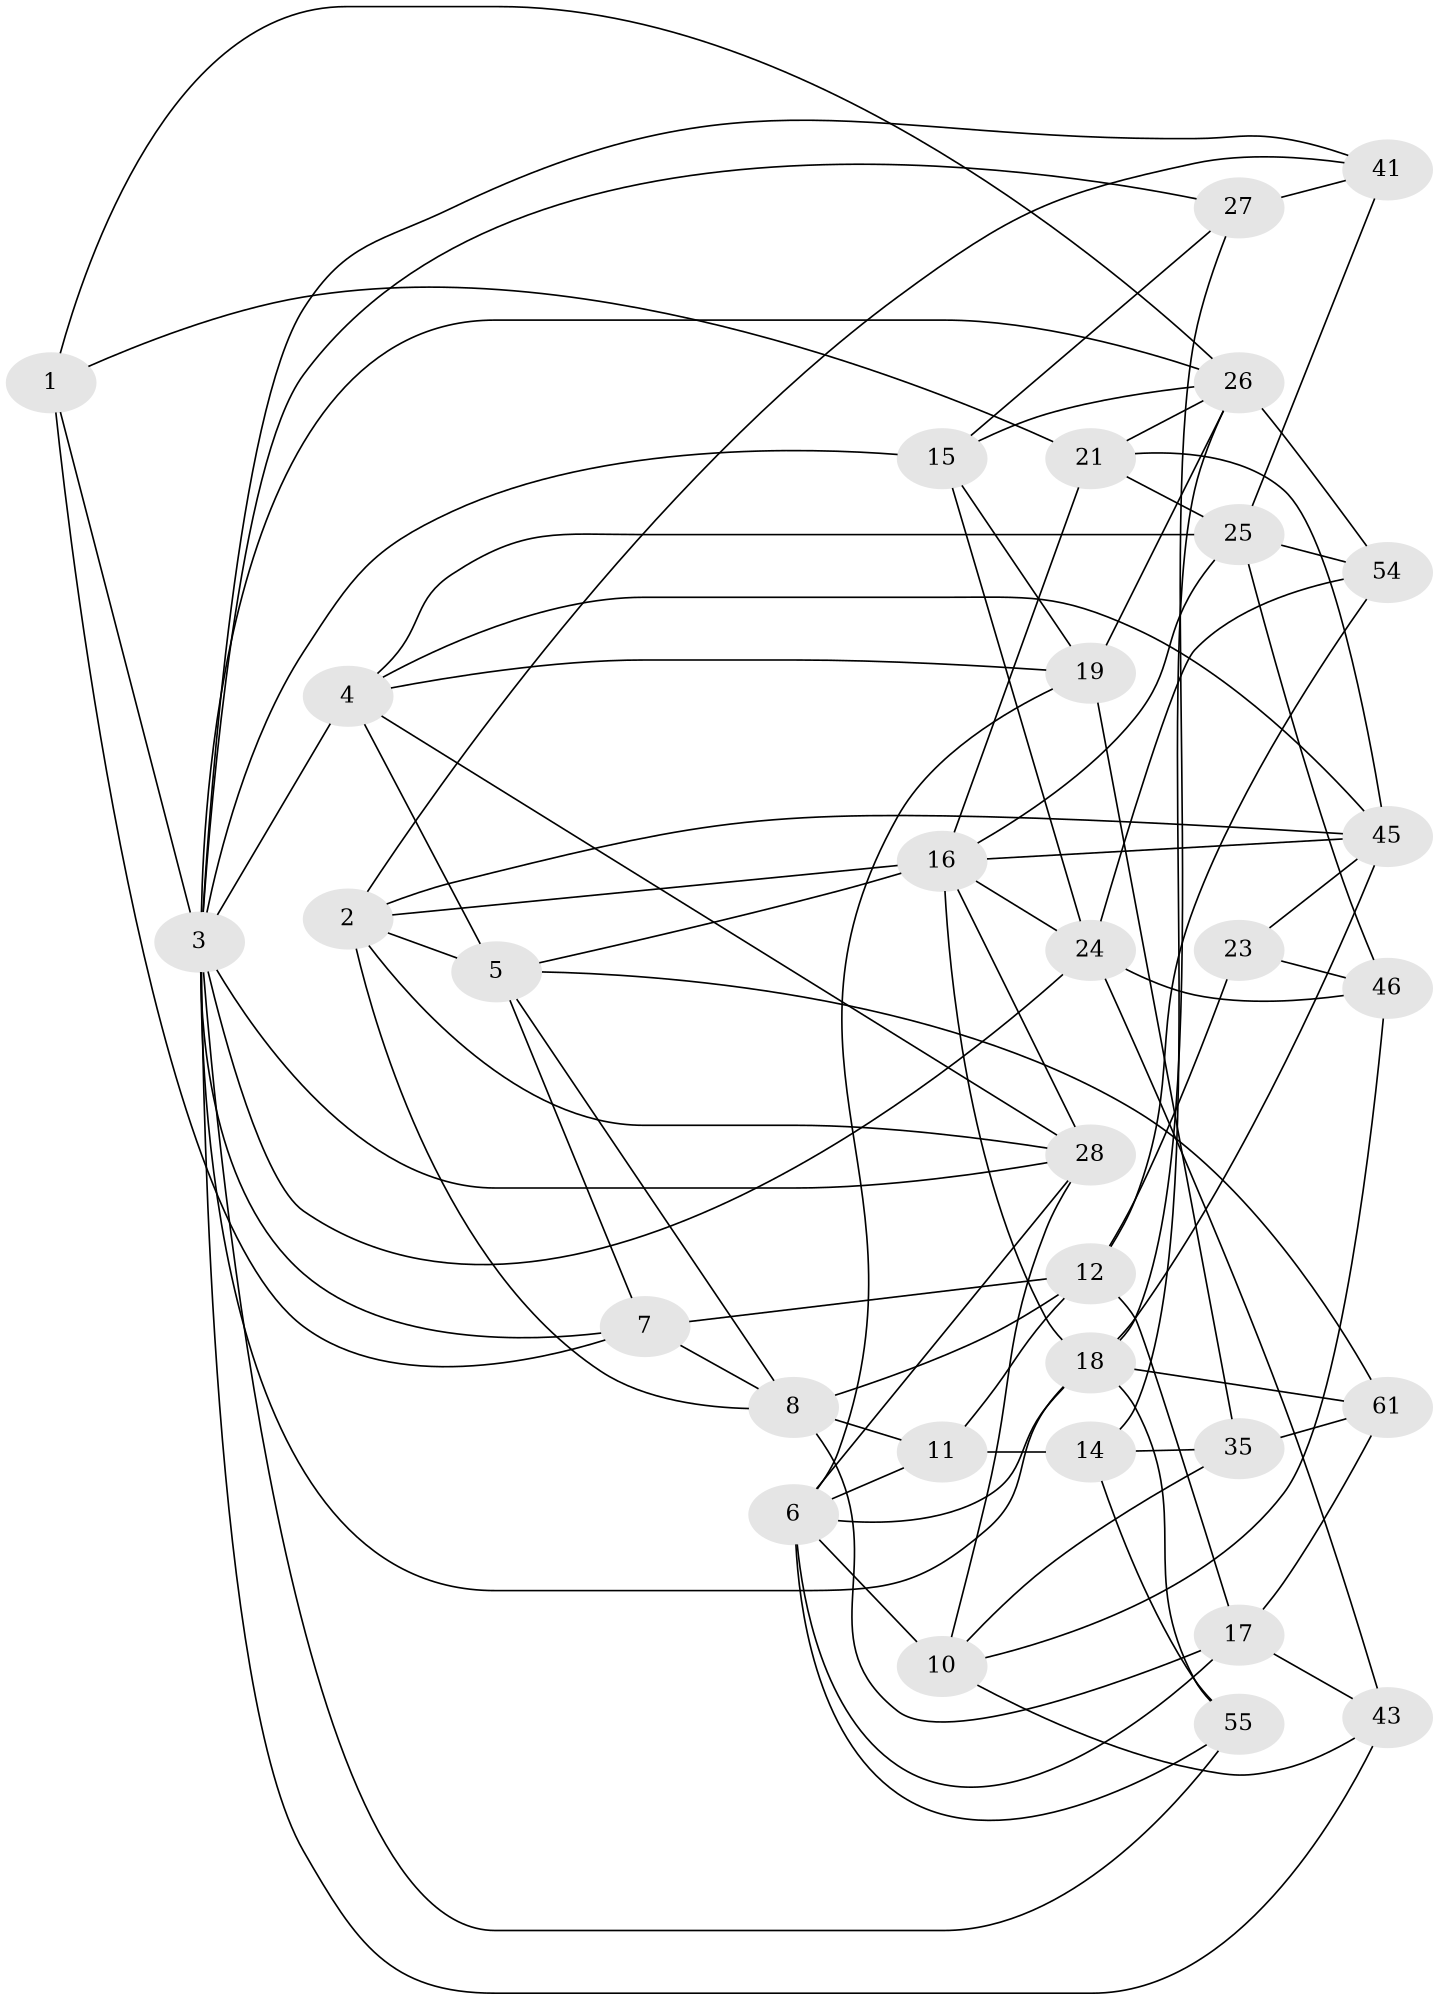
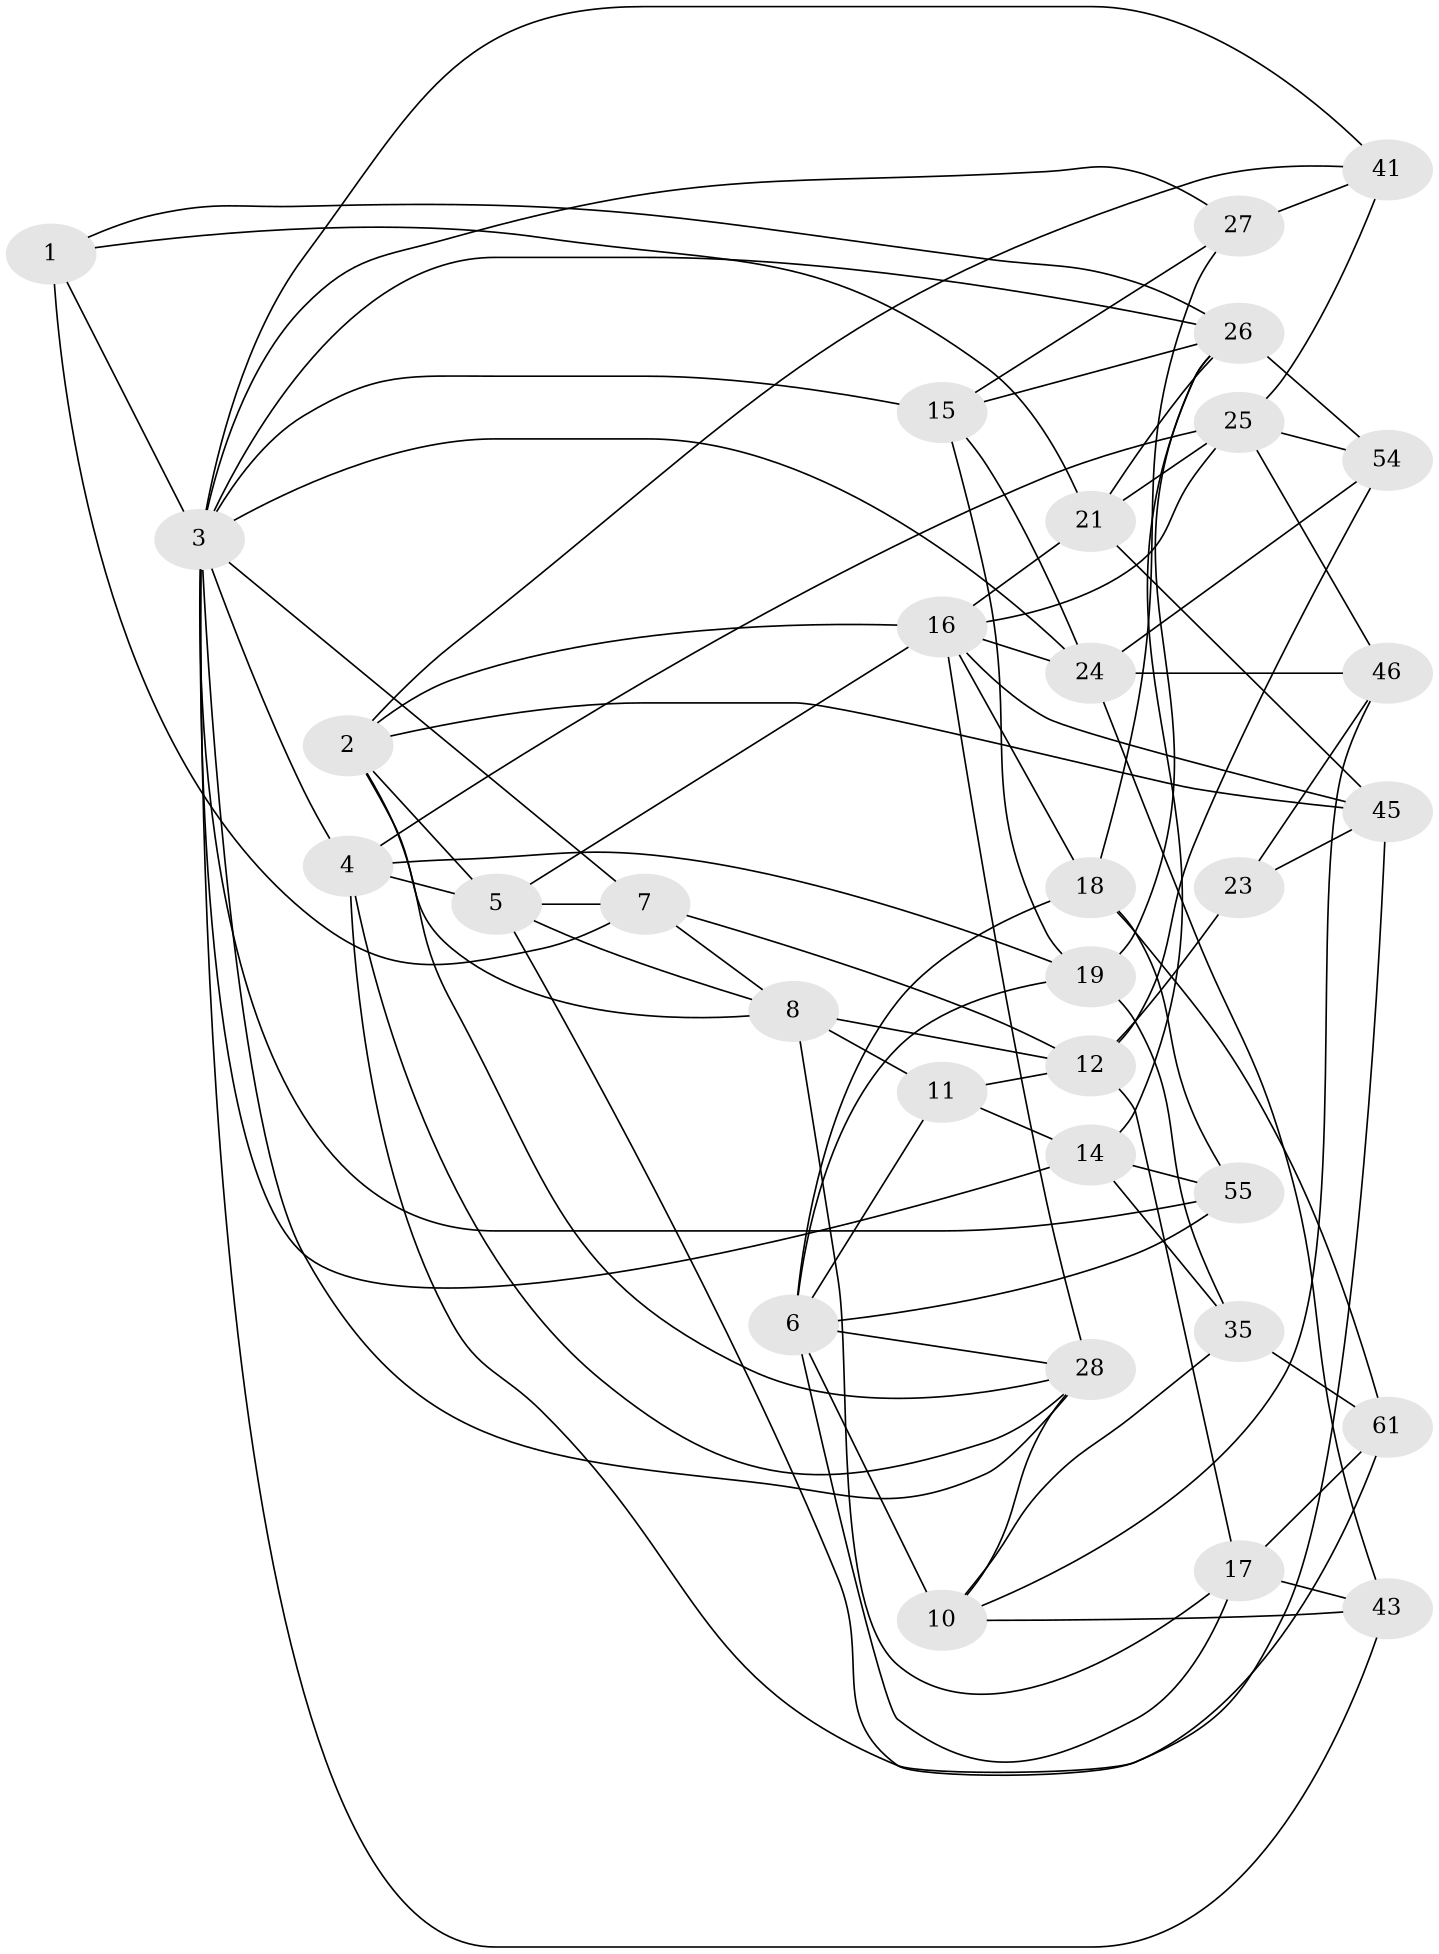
(1261, 1110) -> none
(458, 1582) -> (333, 1267)
